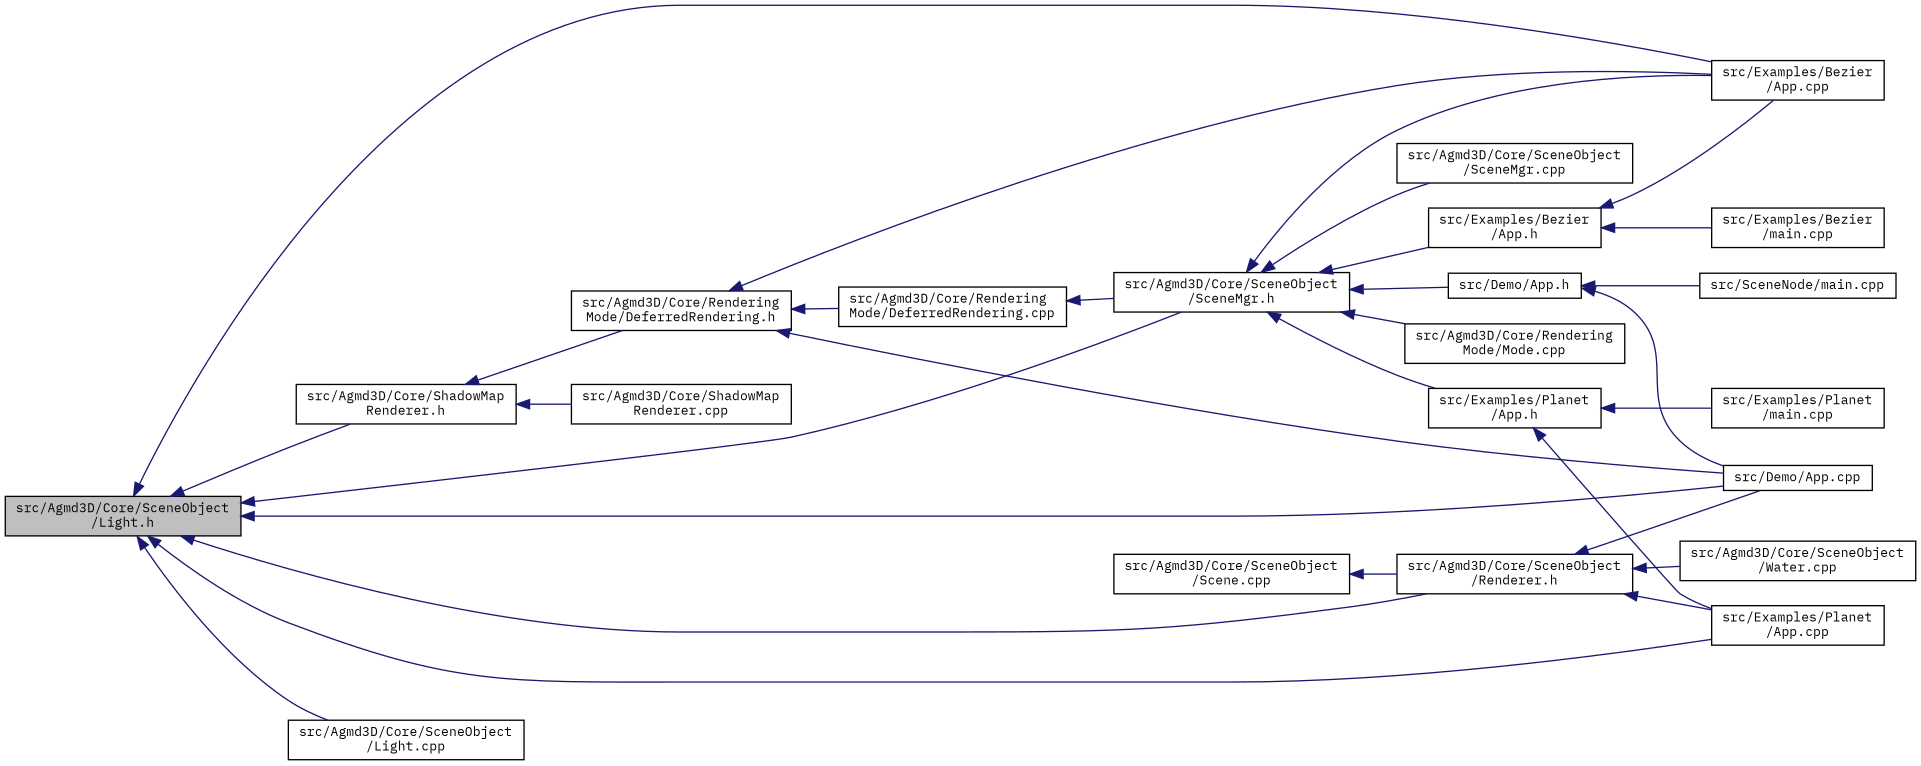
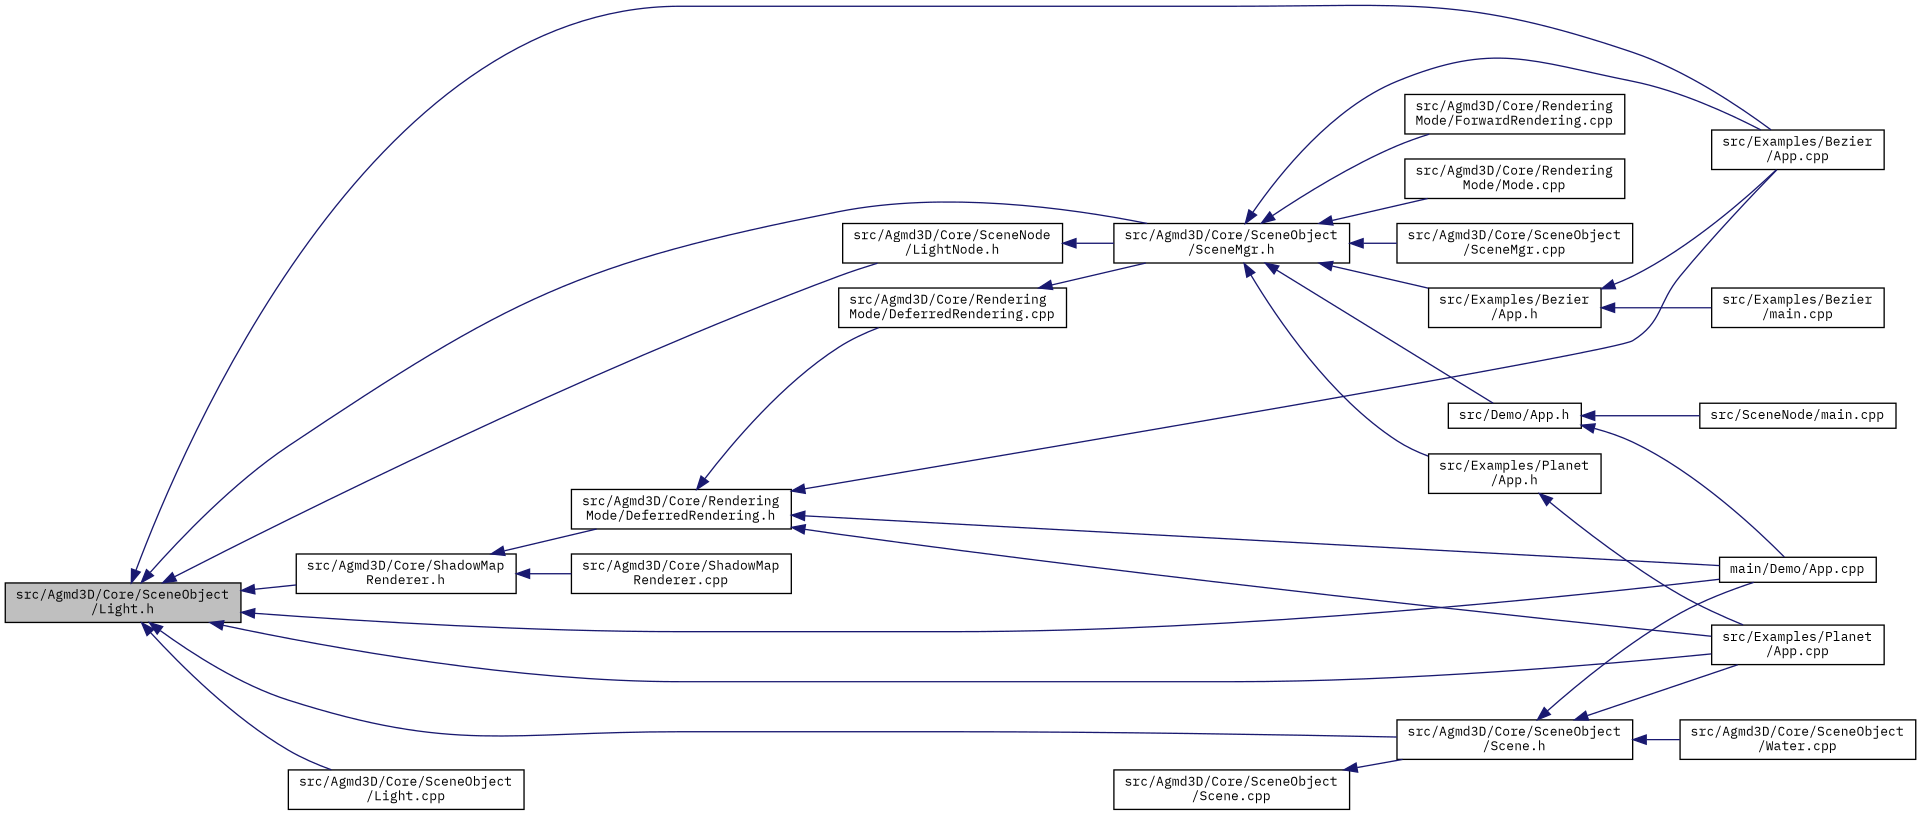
none -> (1515, 114)
none -> (953, 243)
(1798, 408) -> none
(1798, 478) -> (1798, 570)
(1515, 574) -> (1515, 740)
none -> (1258, 587)
